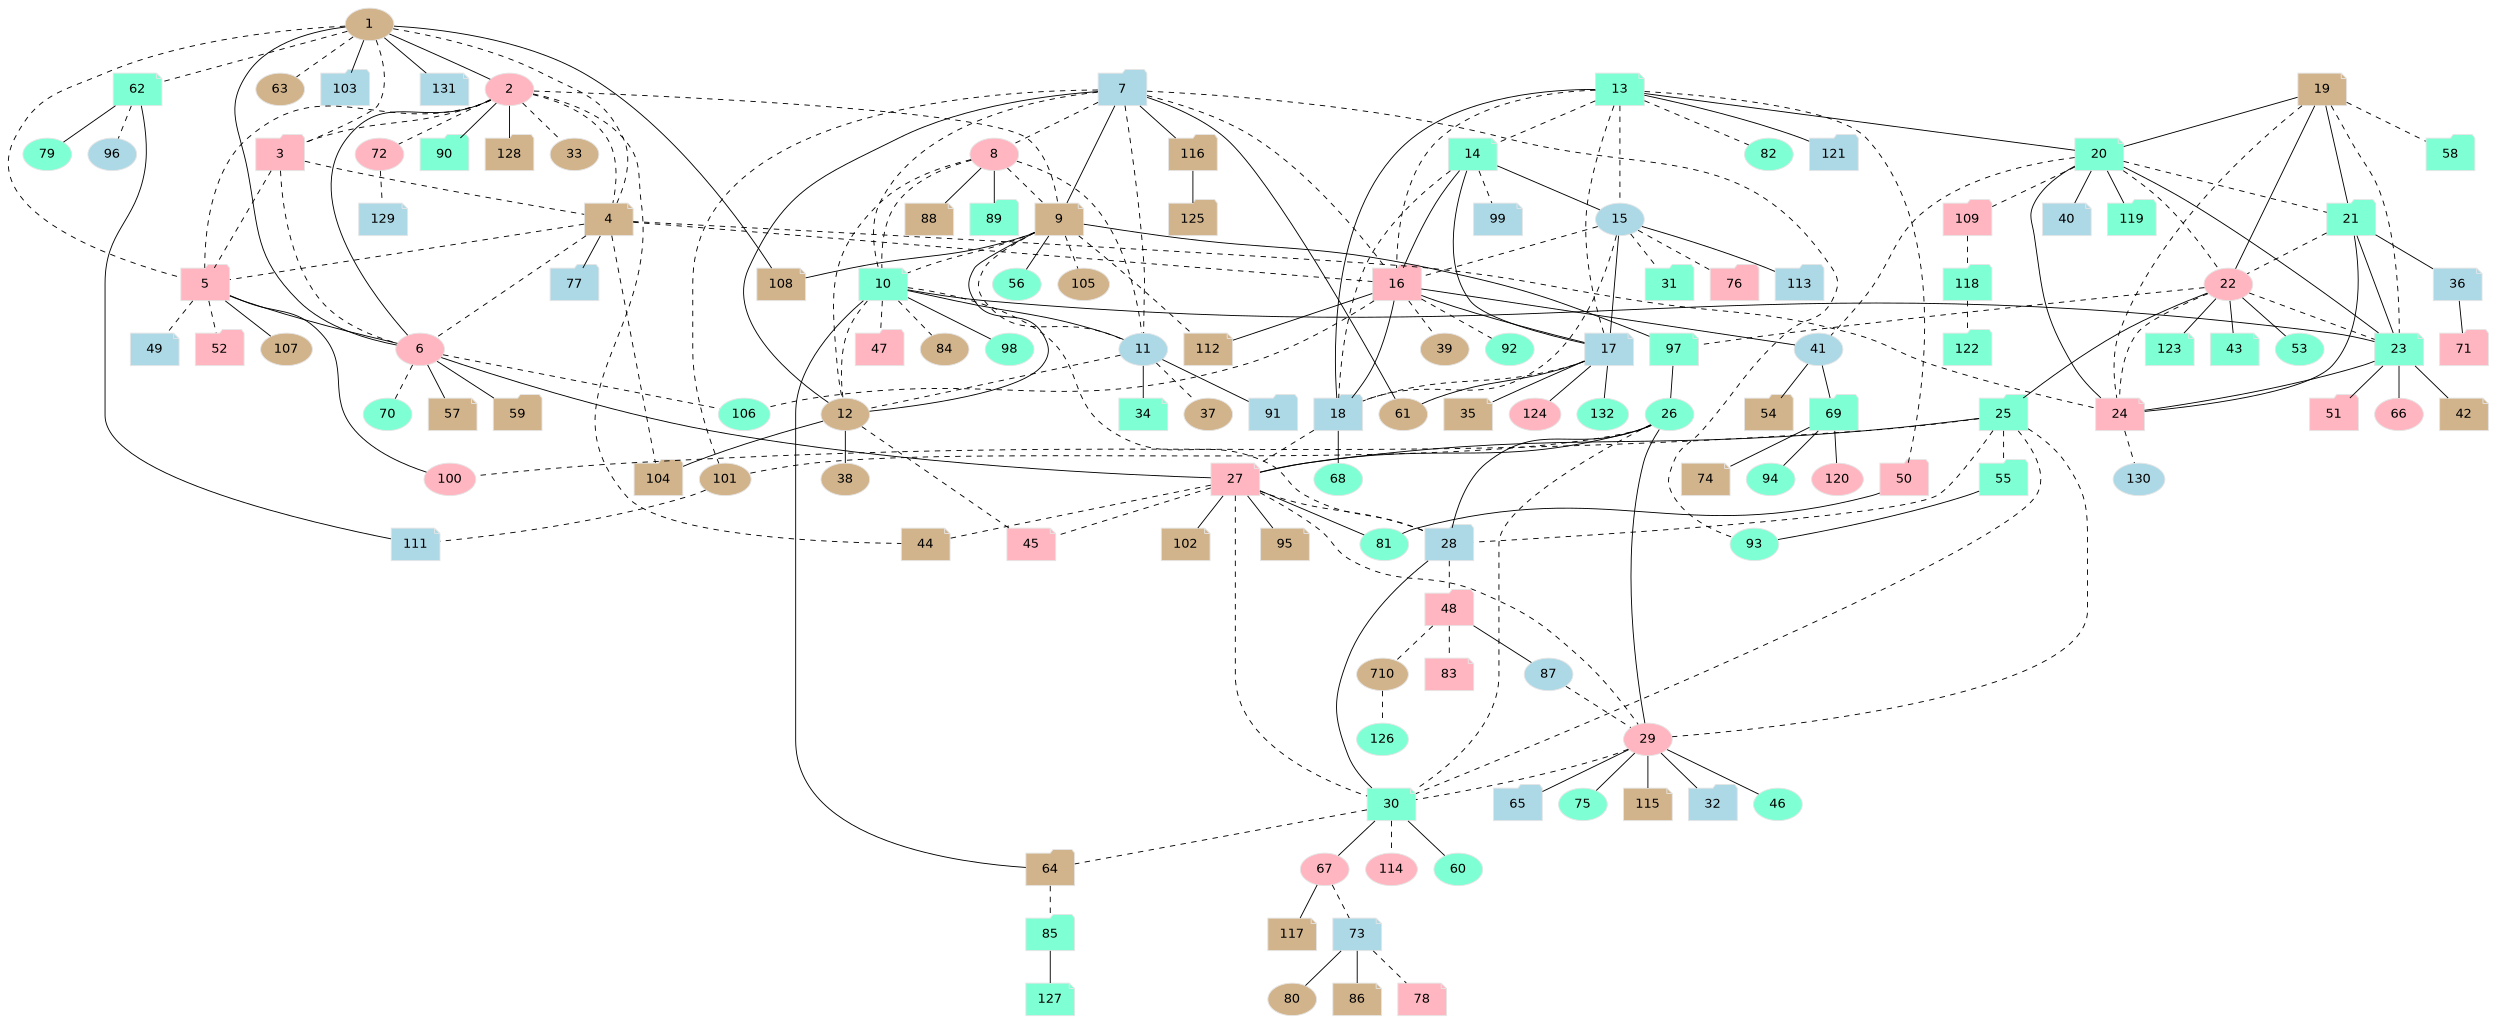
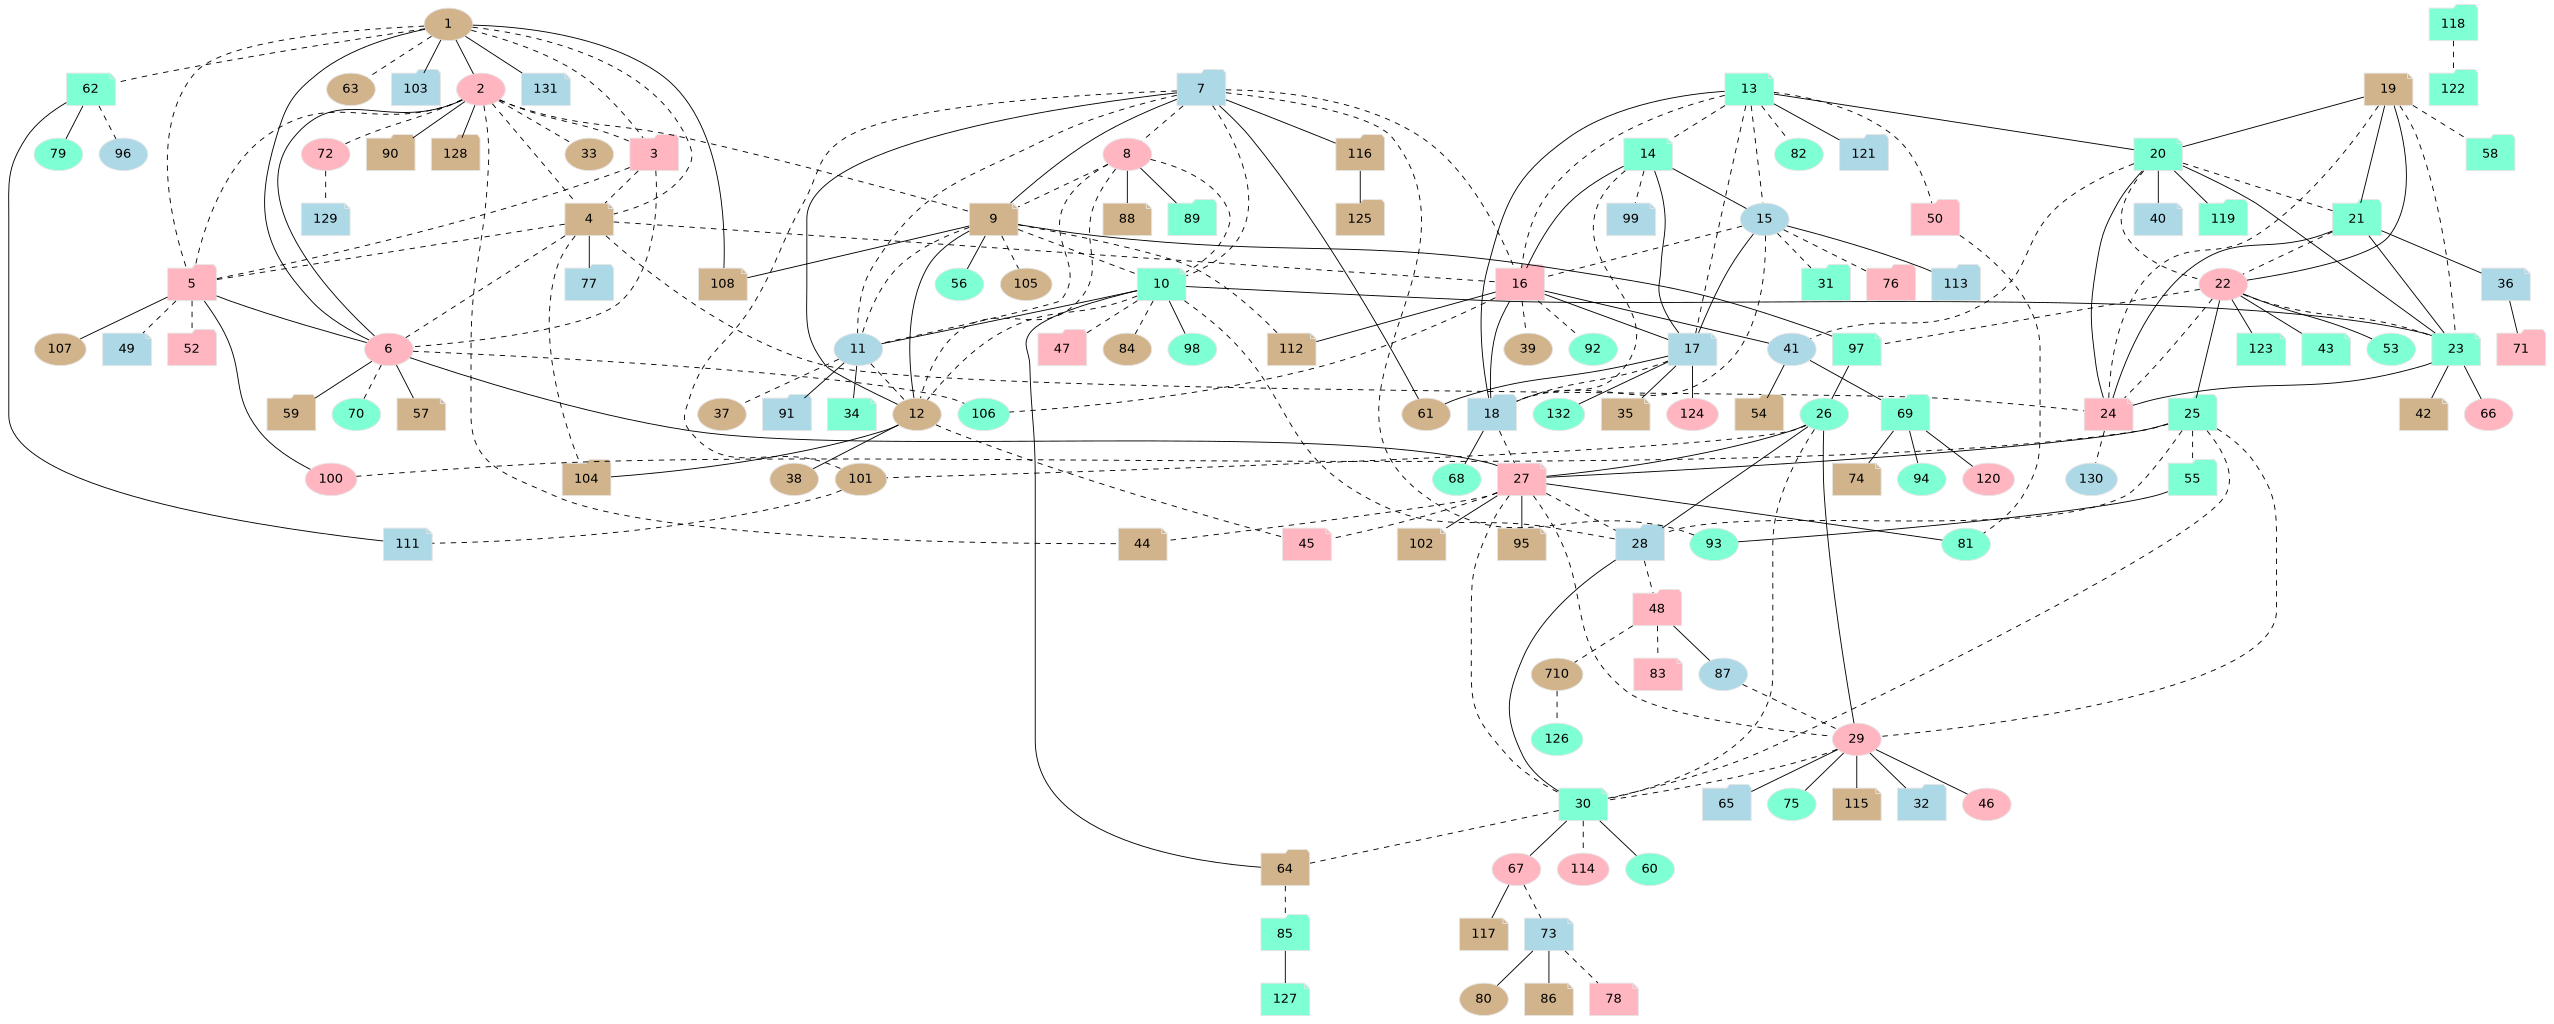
(444, 154) -> (391, 154)
(1968, 219) -> none
(2334, 414) -> none
(1641, 512) -> (2040, 379)
(1778, 804) -> (1987, 804)
